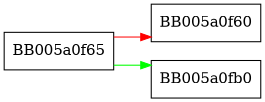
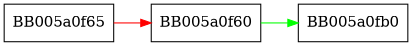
(127, 65) -> (274, 23)
